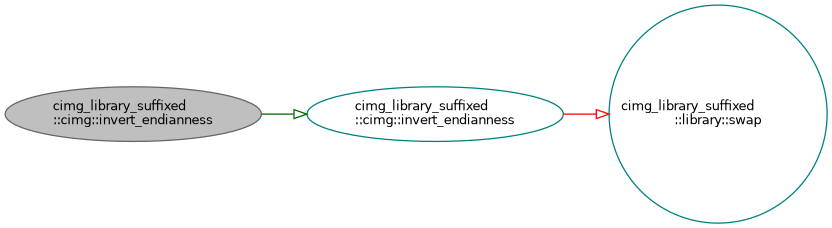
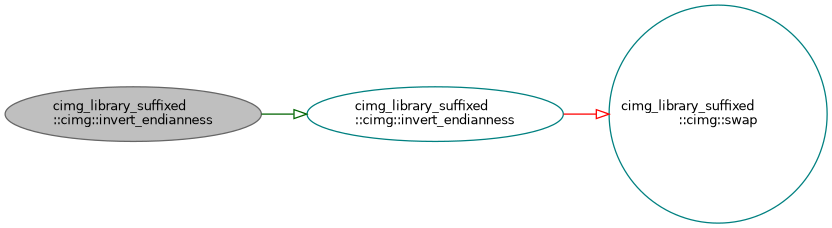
(718, 114) -> (718, 114)
